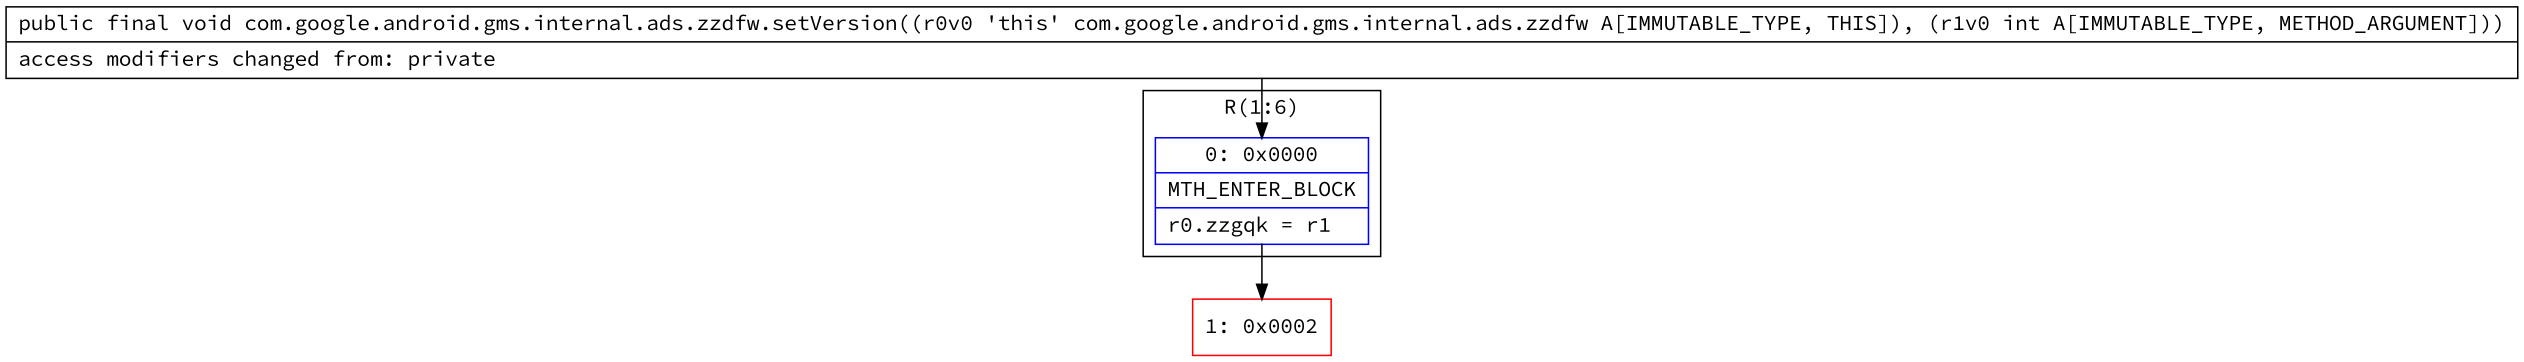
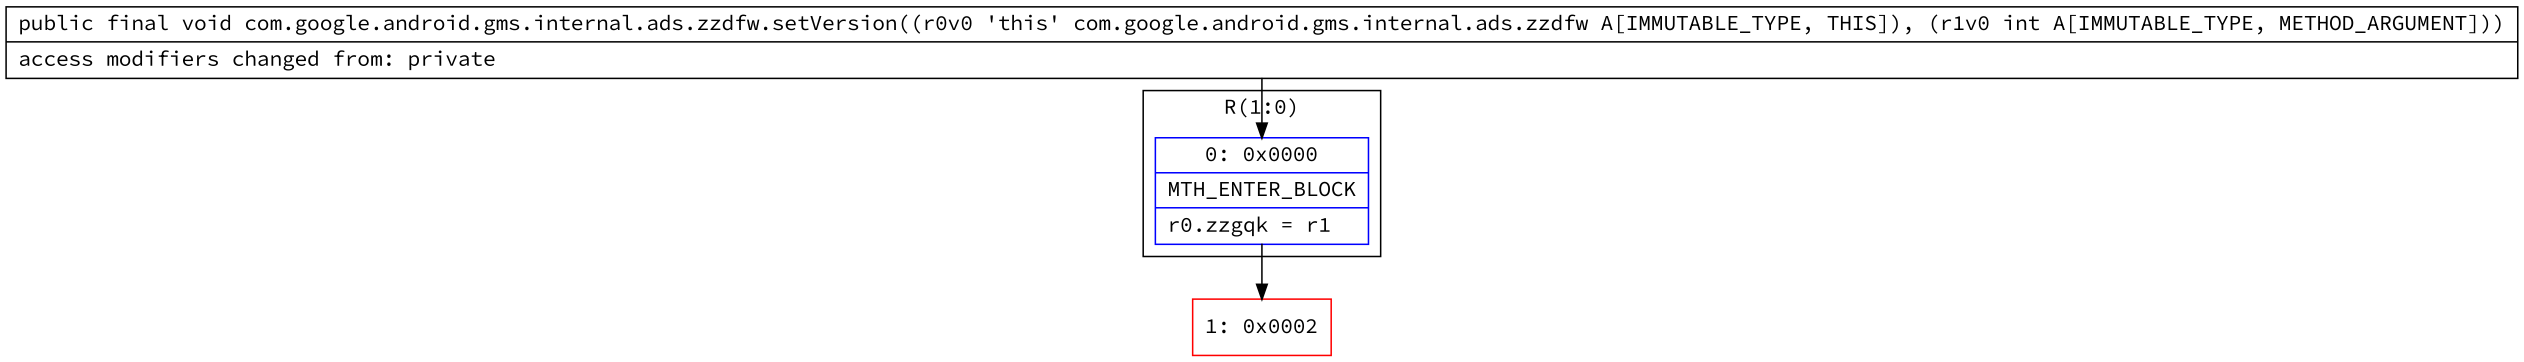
(1262, 108) -> (1262, 108)
